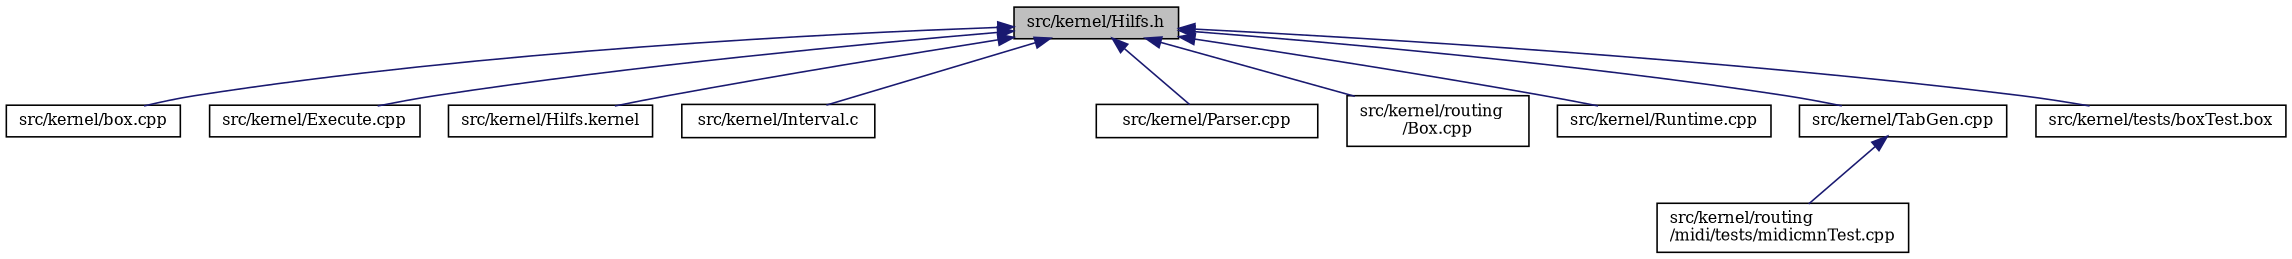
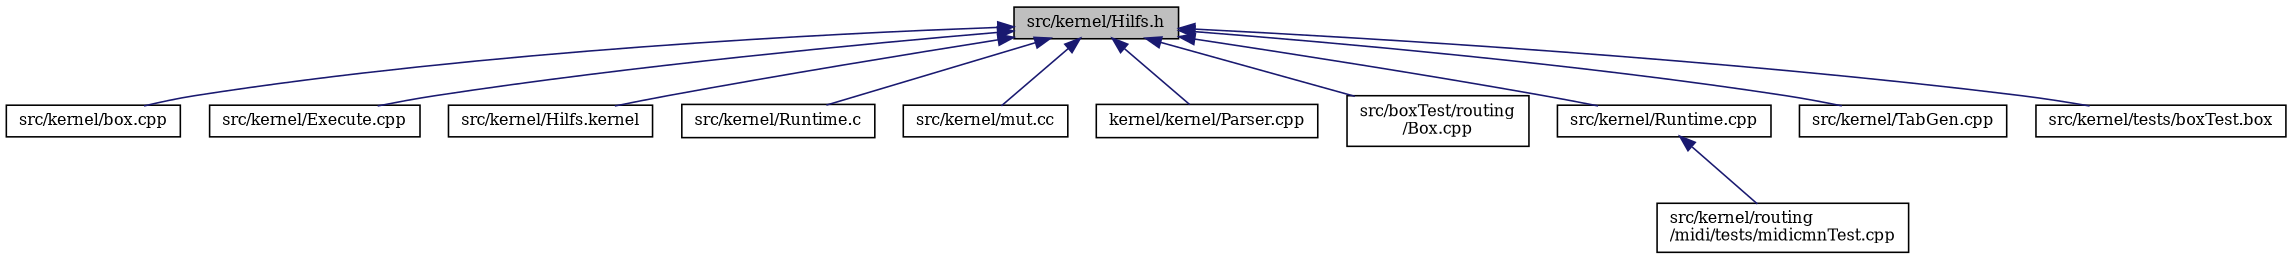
(778, 121) -> (778, 121)
none -> (986, 121)
(1207, 121) -> (1207, 121)
(1438, 121) -> (1438, 121)
(1842, 175) -> (1725, 175)
